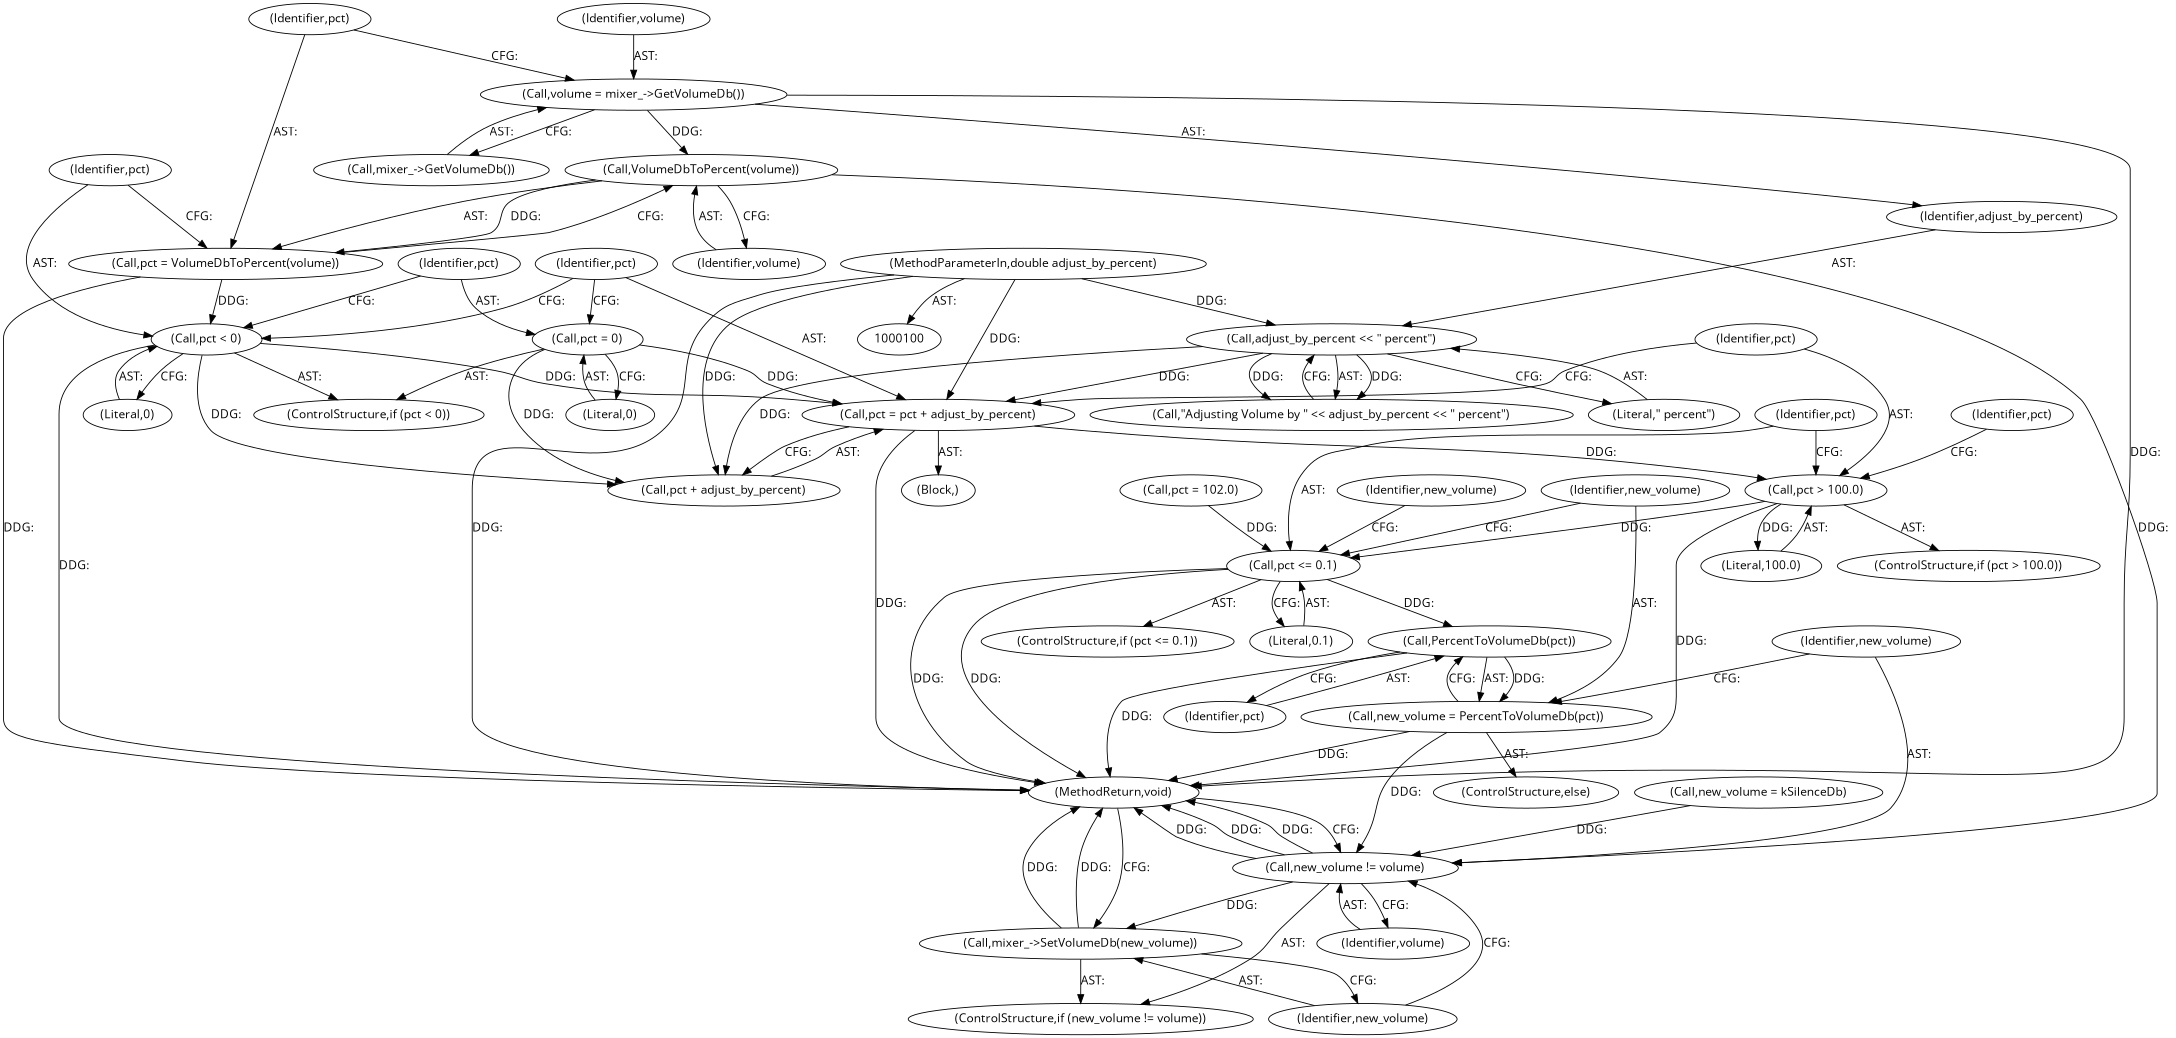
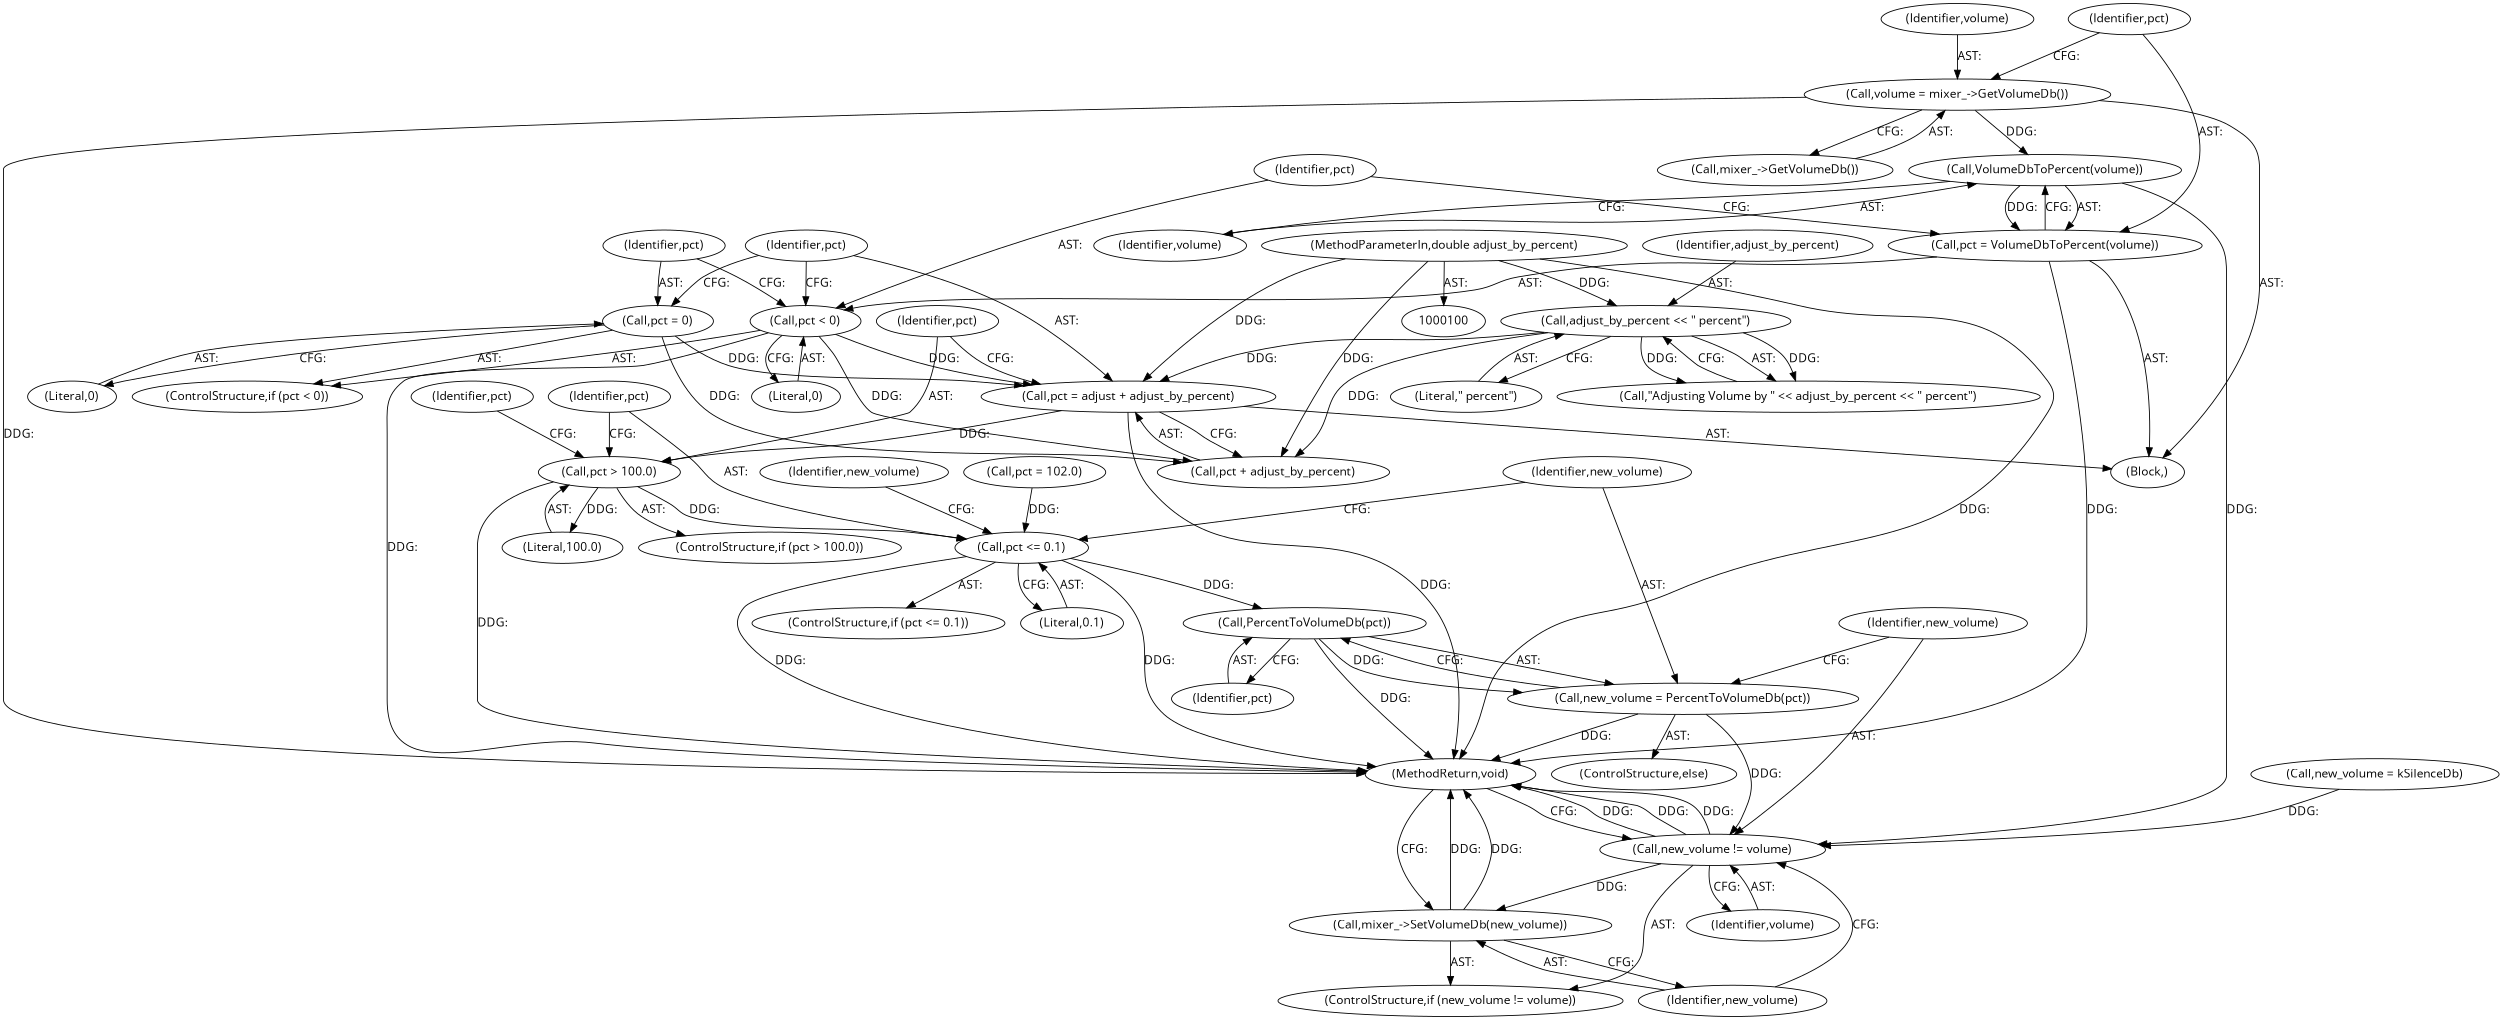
(1334, 150) -> (2260, 229)
(235, 302) -> (1532, 283)
none -> (2141, 346)
(938, 415) -> (1128, 397)
